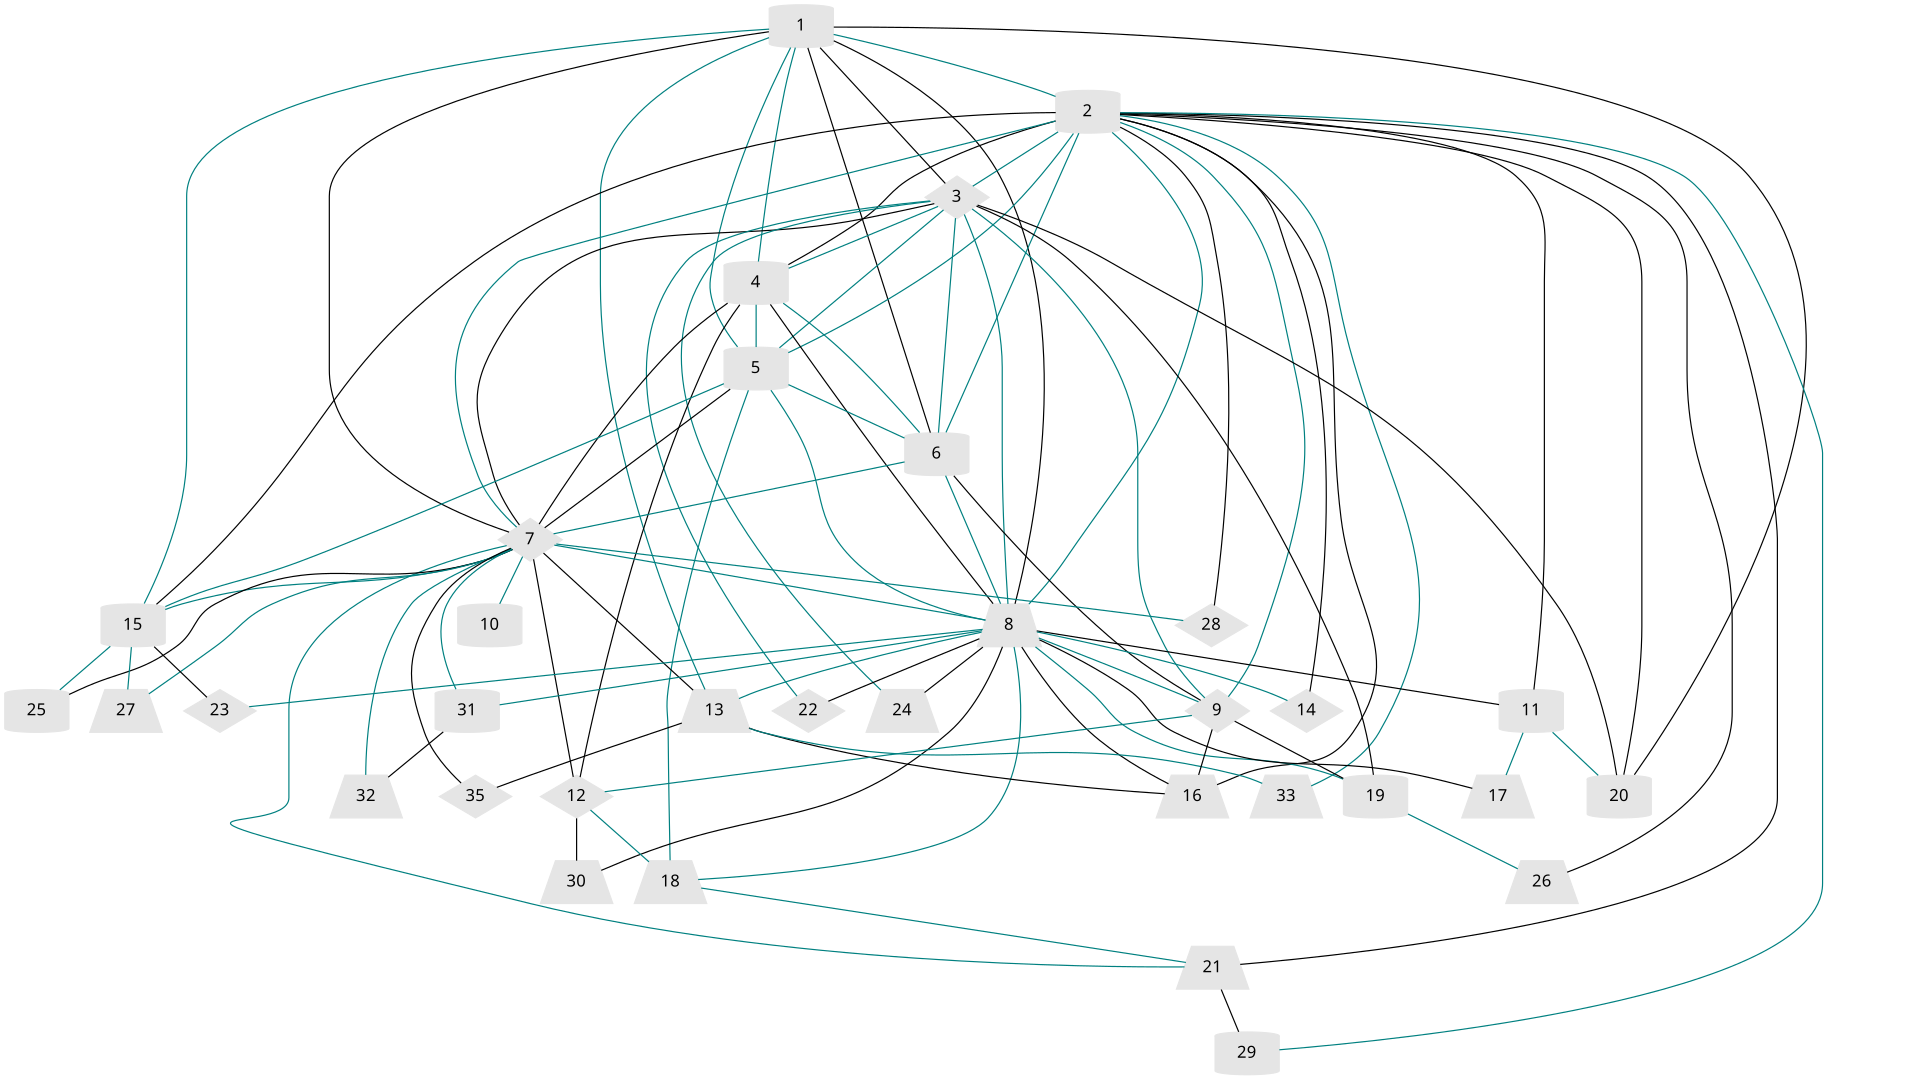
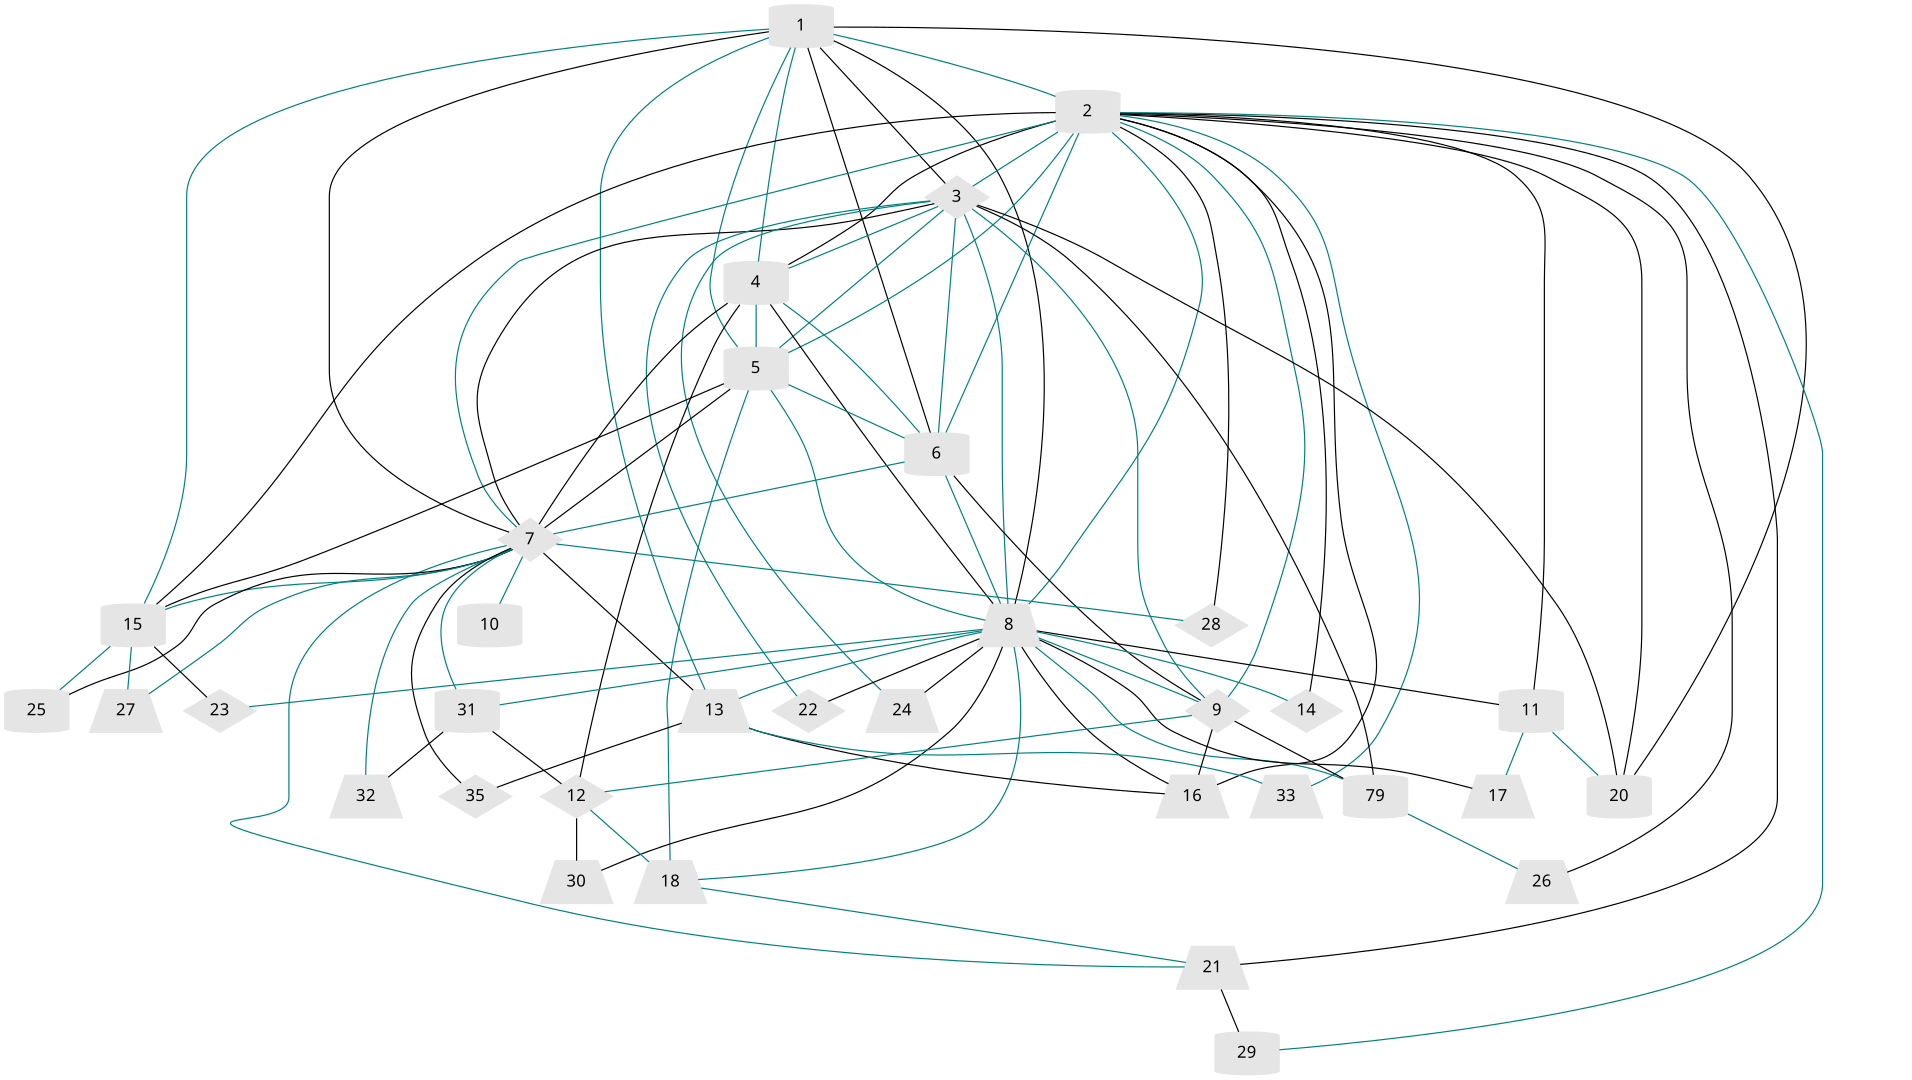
(461, 496) -> (461, 496)
(770, 583) -> none
(552, 663) -> (527, 758)
(1376, 797) -> (1376, 797)
